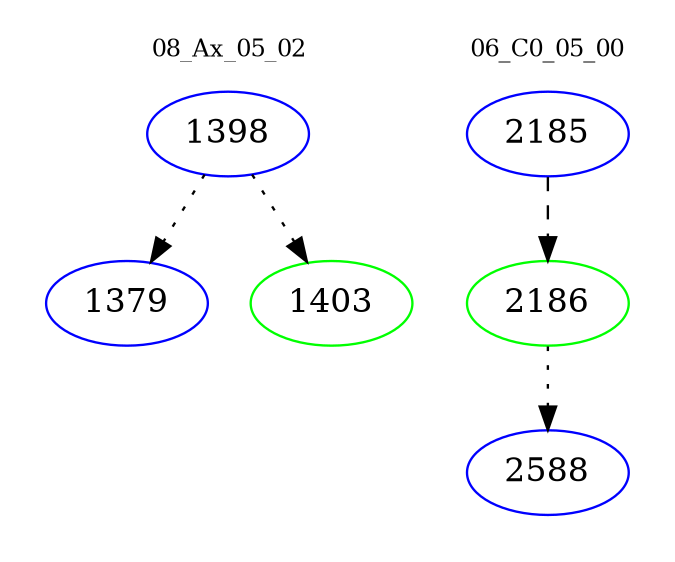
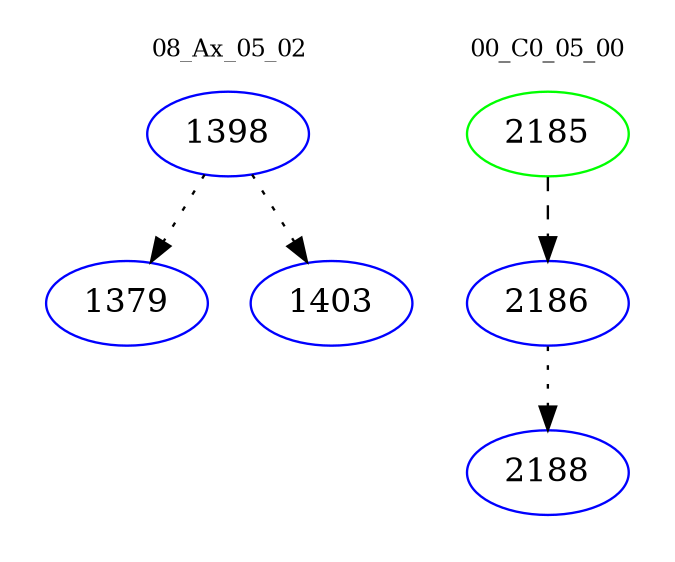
(548, 51) -> (548, 51)
(548, 134) -> (548, 134)
(332, 303) -> (332, 303)
(548, 303) -> (548, 303)
(548, 473) -> (548, 473)
